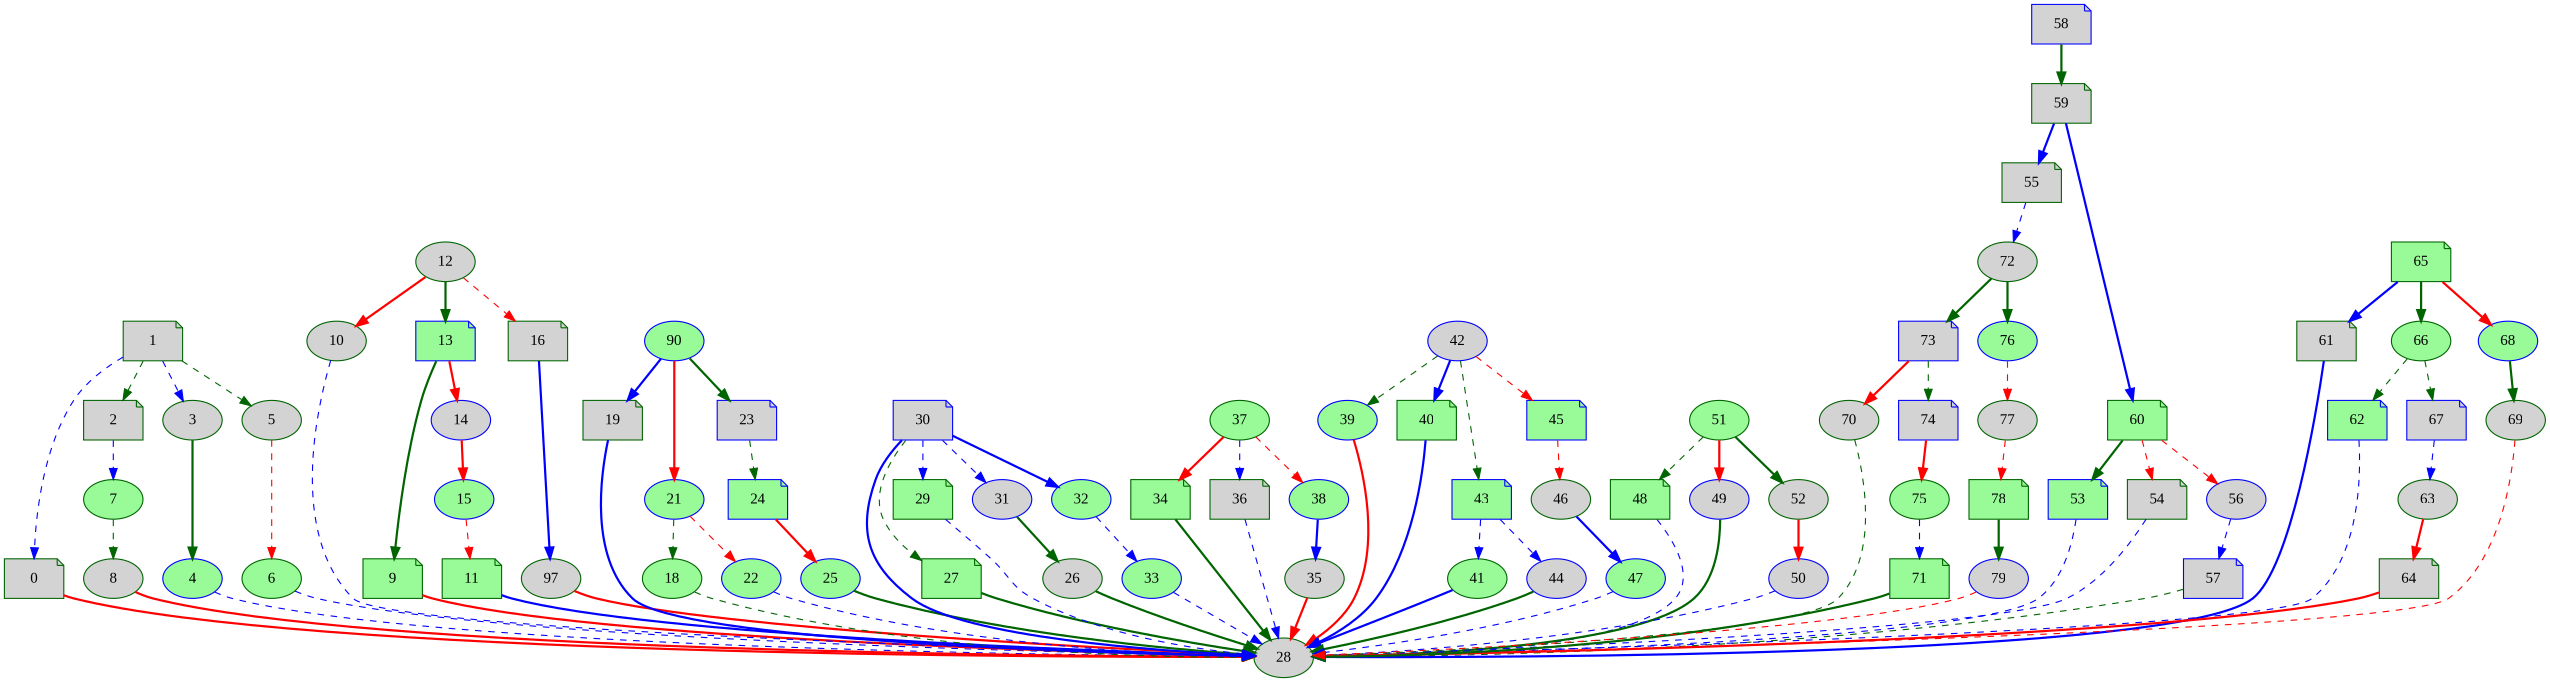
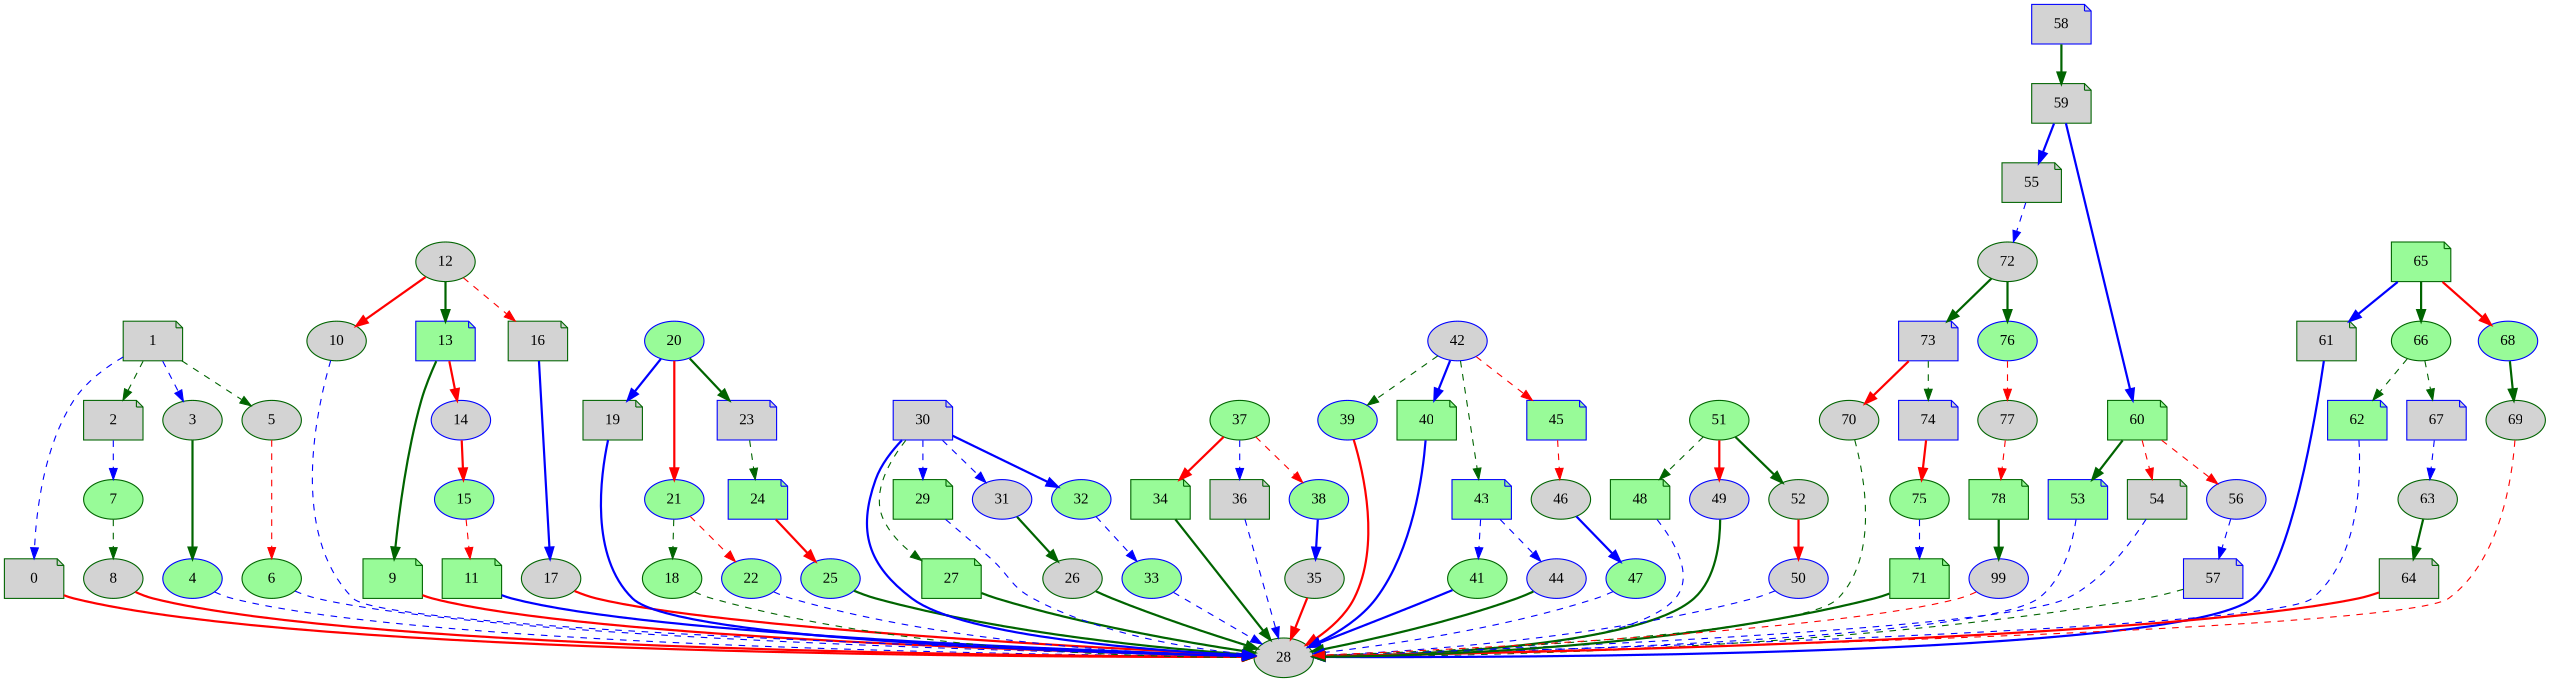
(674, 341) -> (674, 341)
(2420, 533) -> (2420, 533)
(551, 579) -> (551, 579)
(1999, 579) -> (1999, 579)
